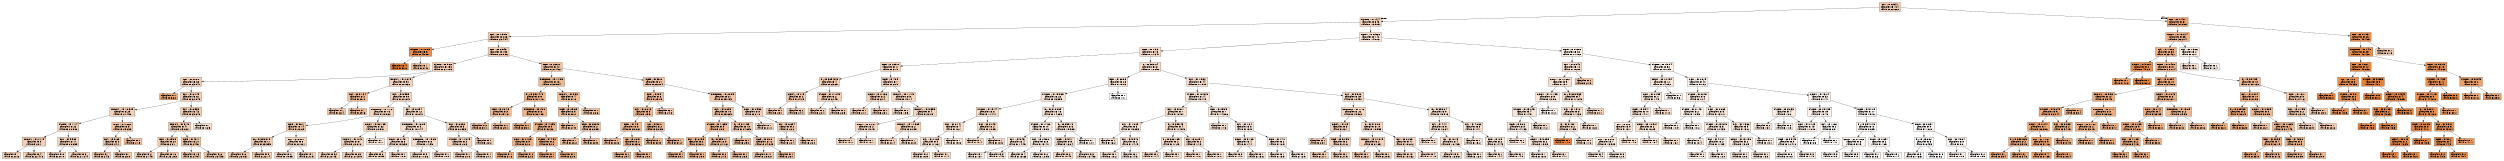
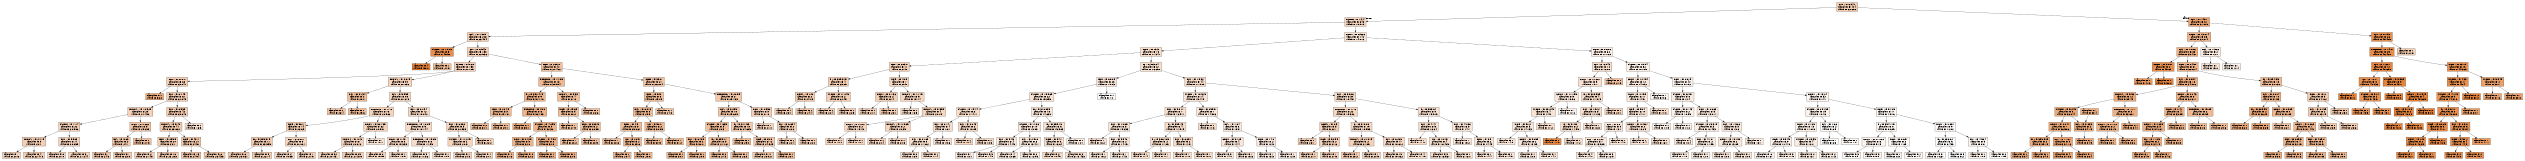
(1794, 119) -> (1806, 133)
